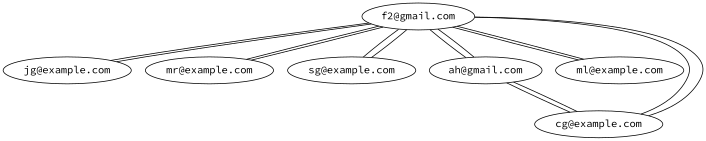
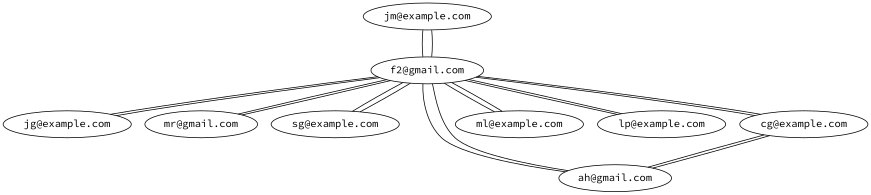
none -> (427, 16)
(209, 70) -> (201, 124)
none -> (662, 124)
